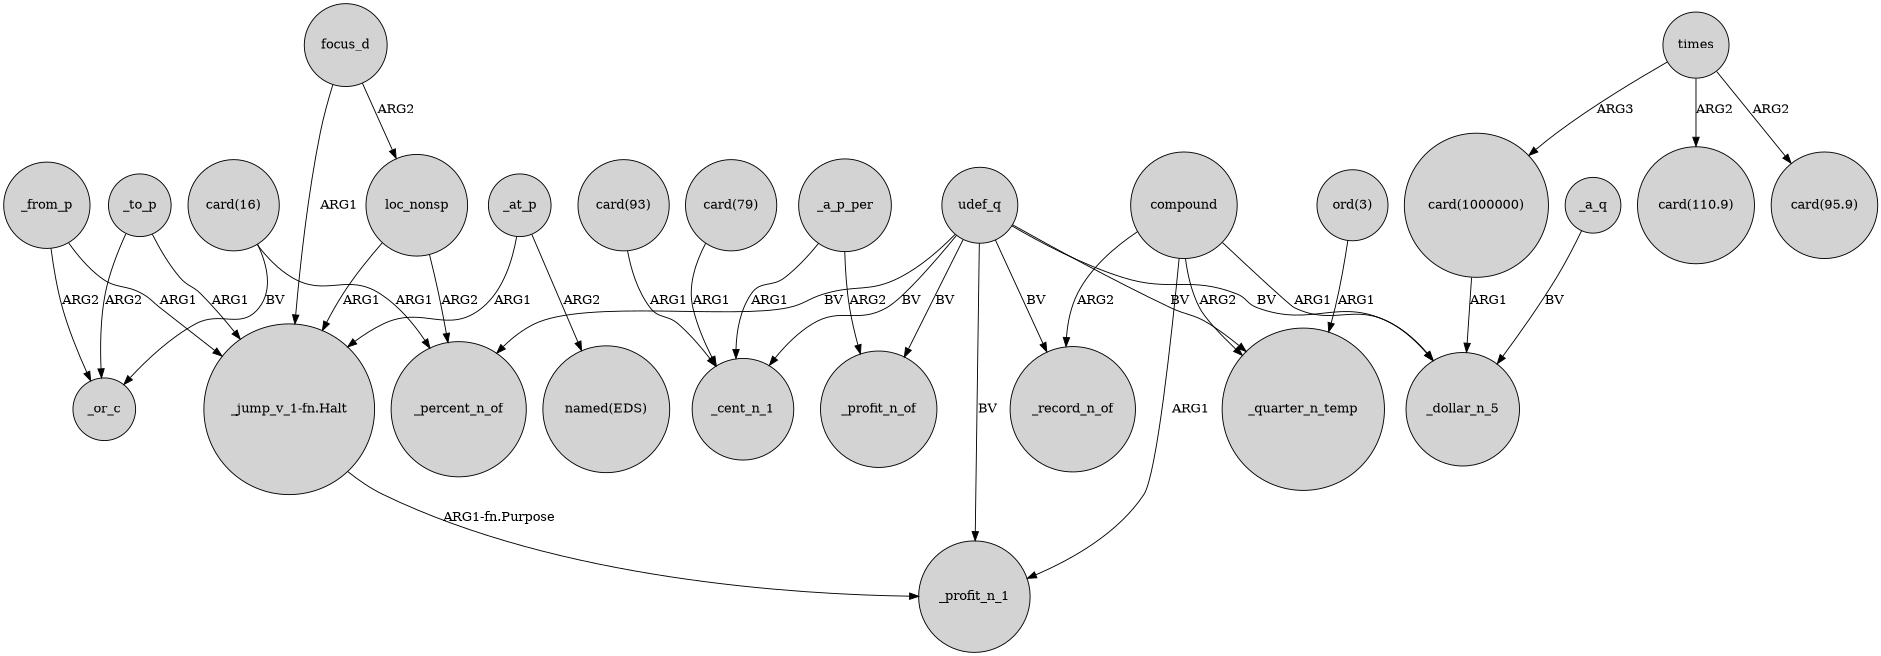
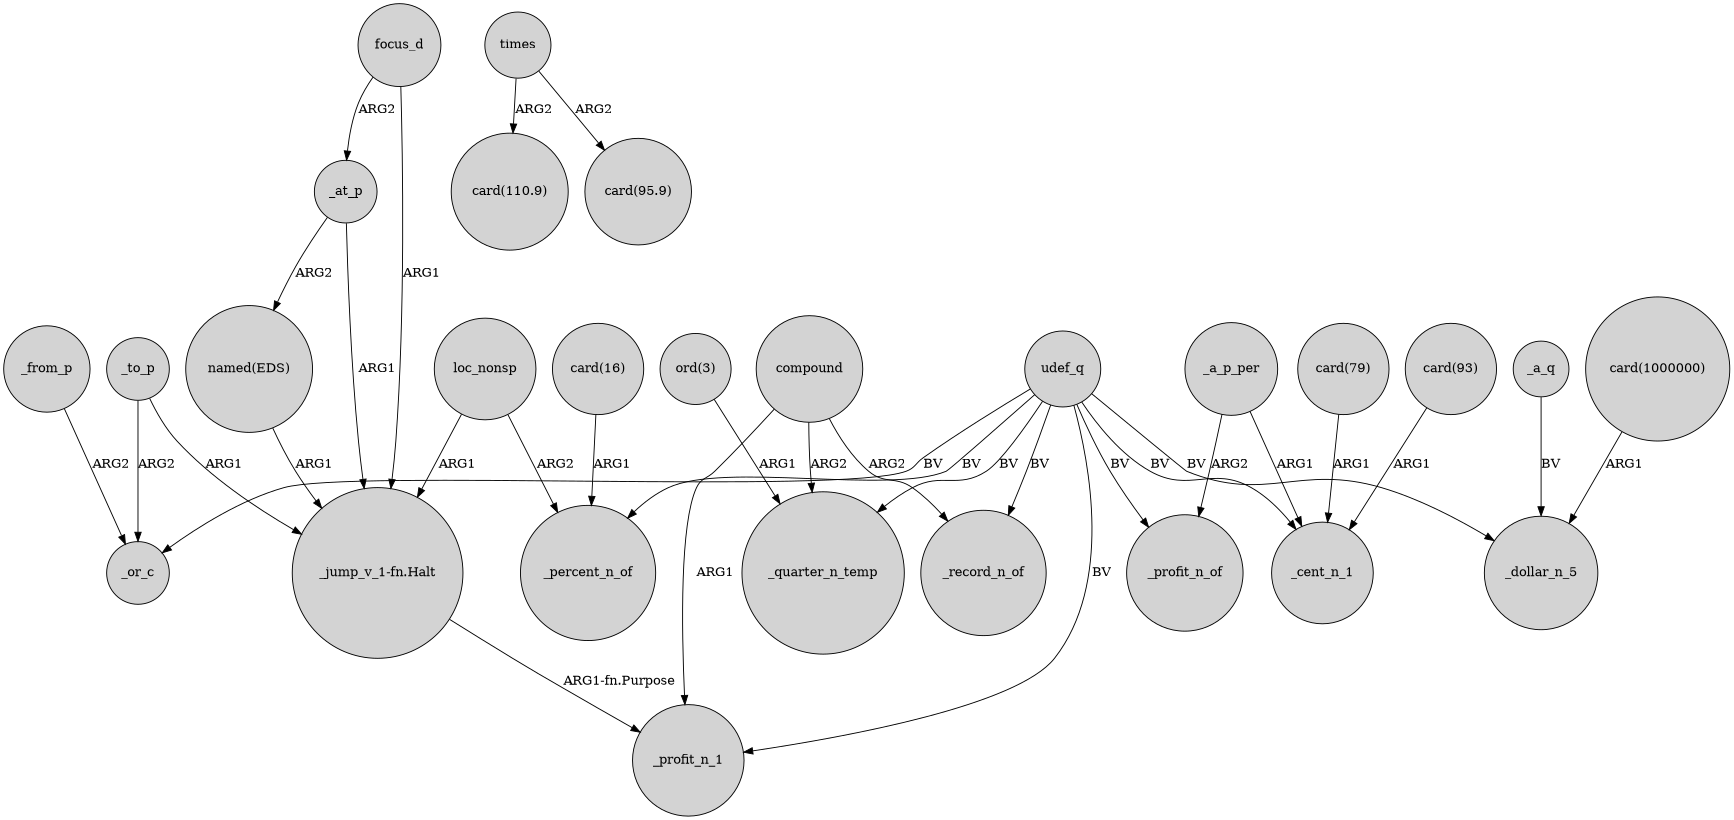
(1600, 103) -> none
(377, 116) -> (355, 112)
(142, 294) -> (292, 466)
(1295, 308) -> none
(214, 319) -> (605, 481)
